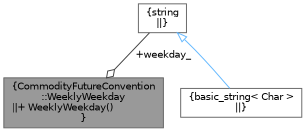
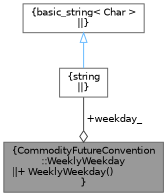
(208, 63) -> (84, 55)
